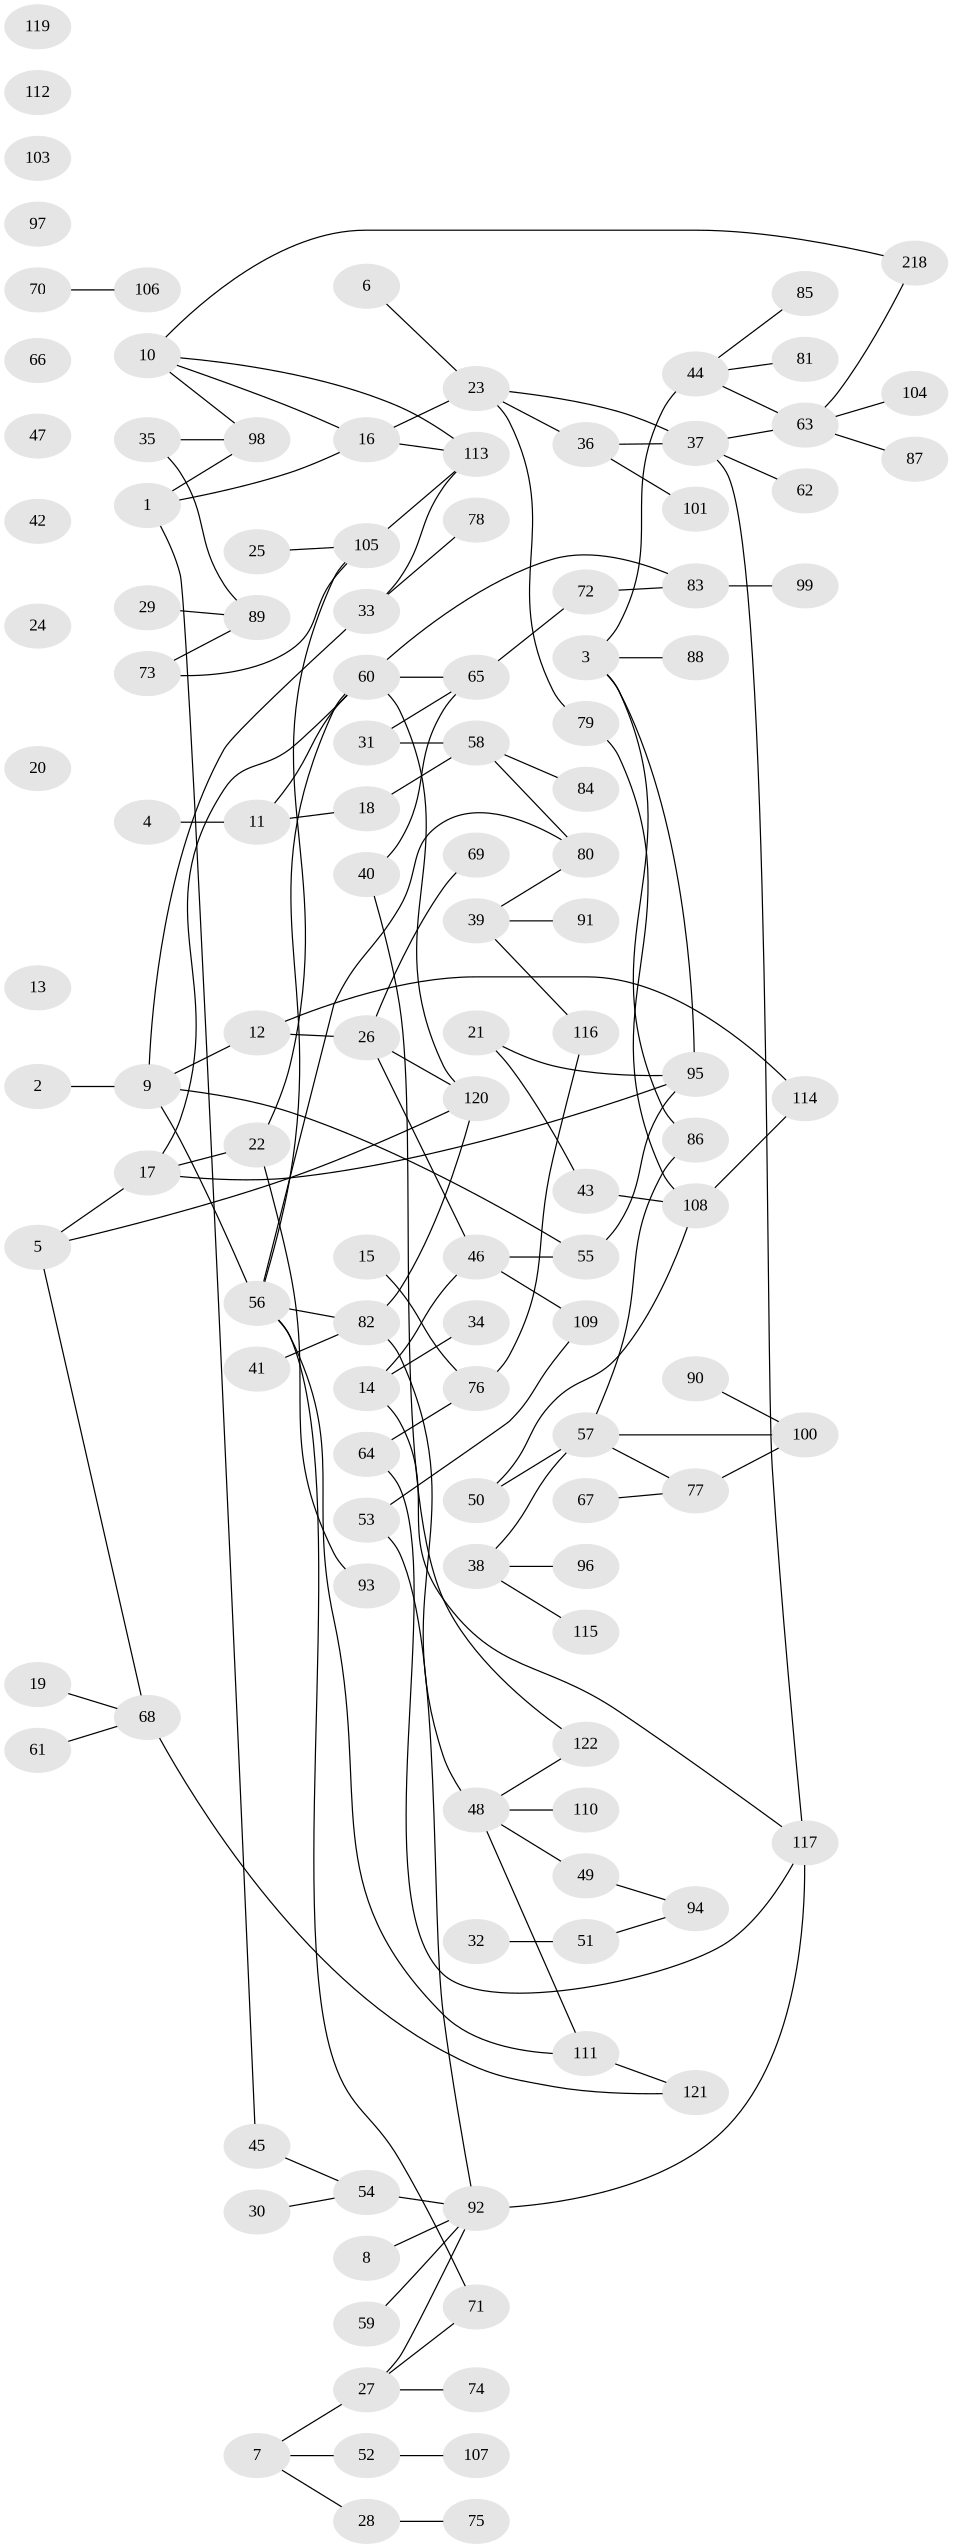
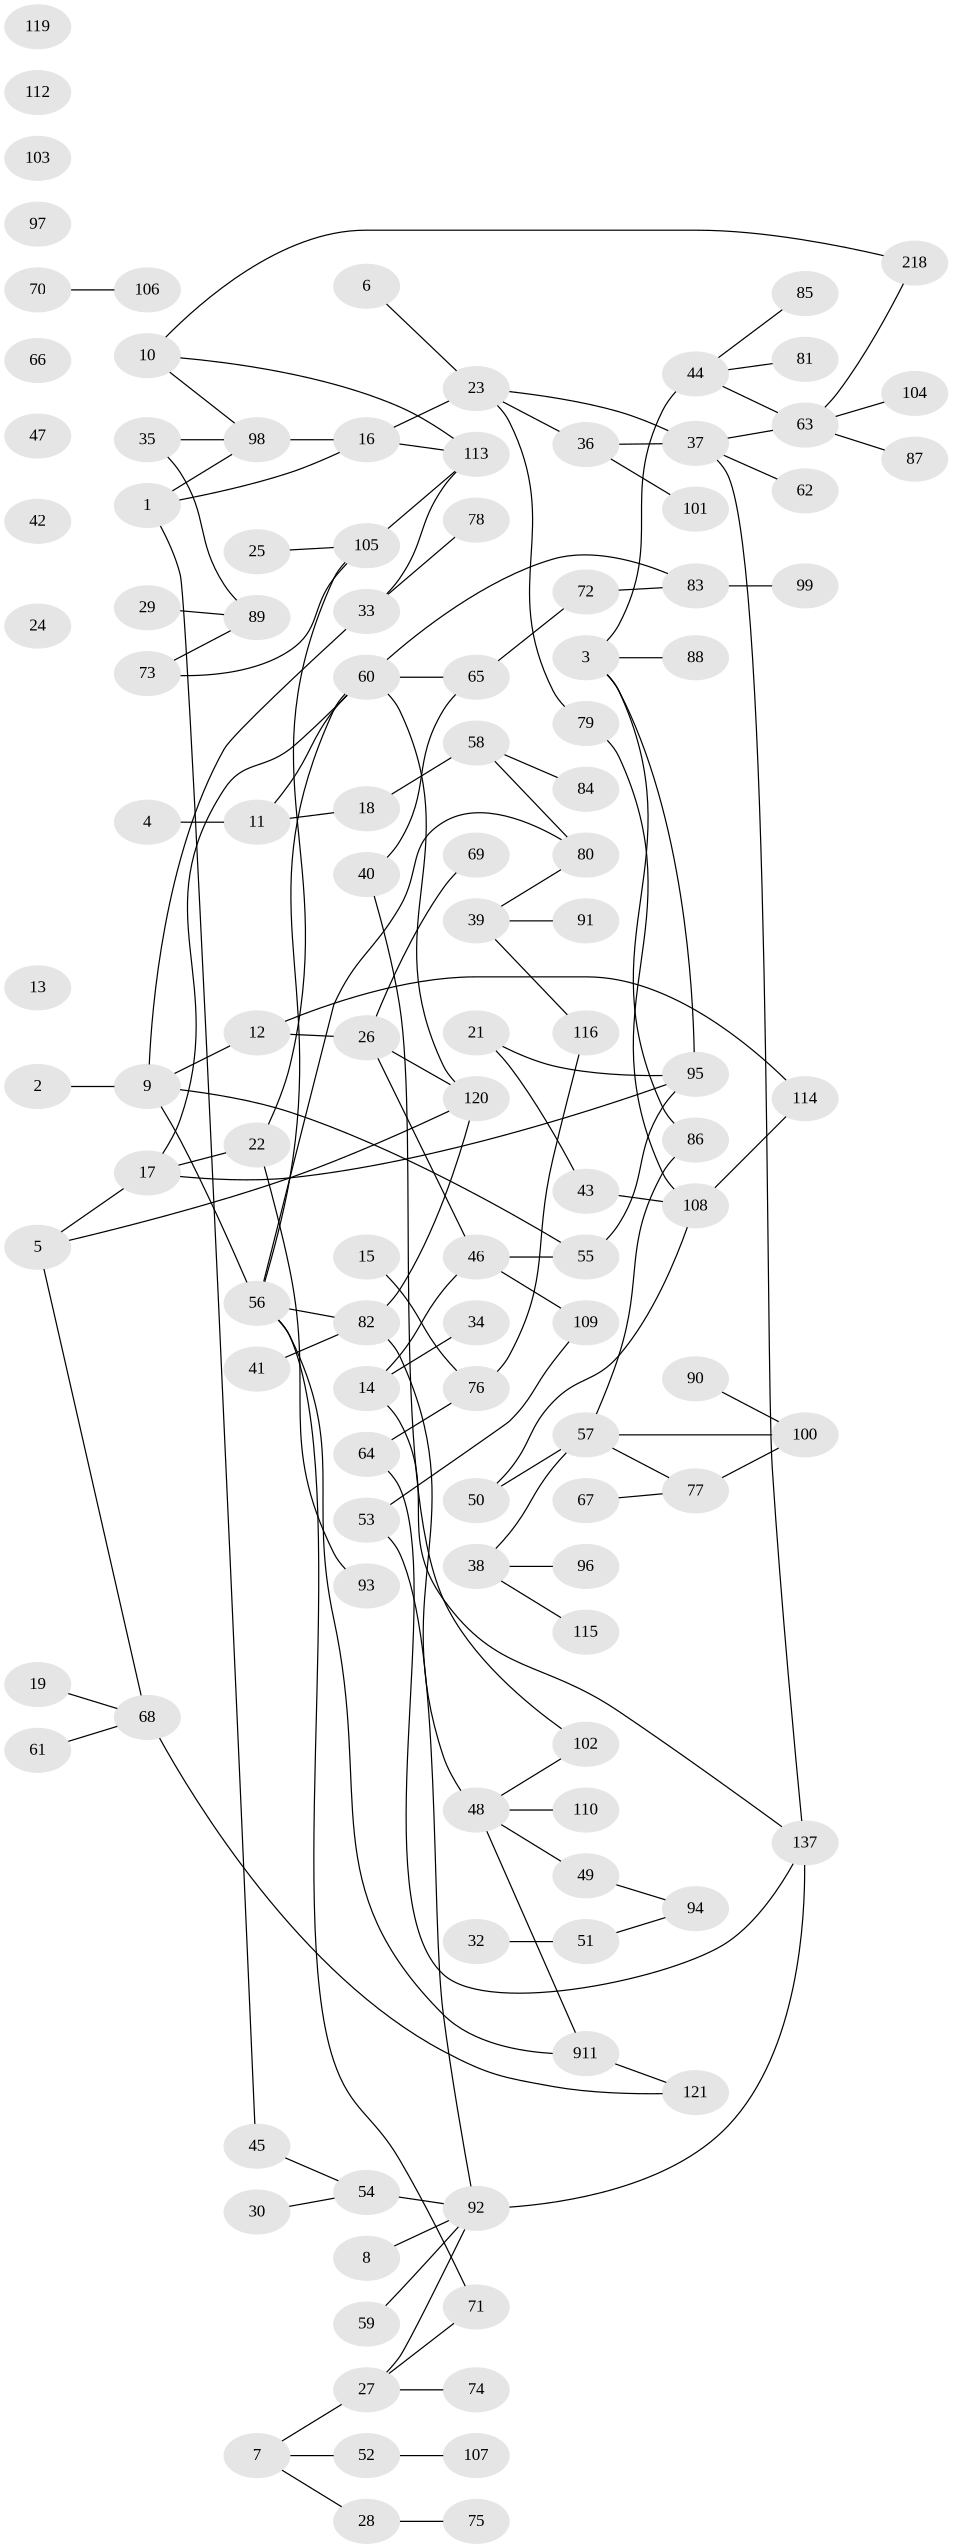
(259, 395) -> (312, 440)
(367, 743) -> none
(38, 769) -> none
(586, 1744) -> (586, 1744)
(805, 1843) -> (805, 1843)
(586, 2054) -> (586, 2054)
